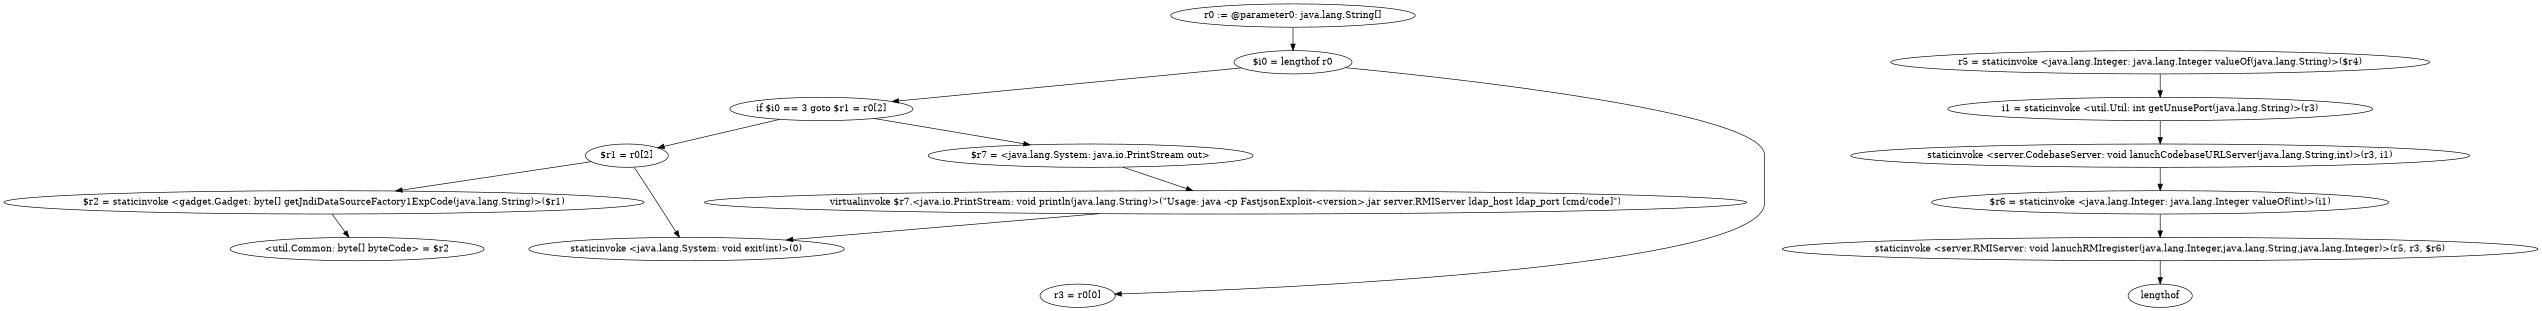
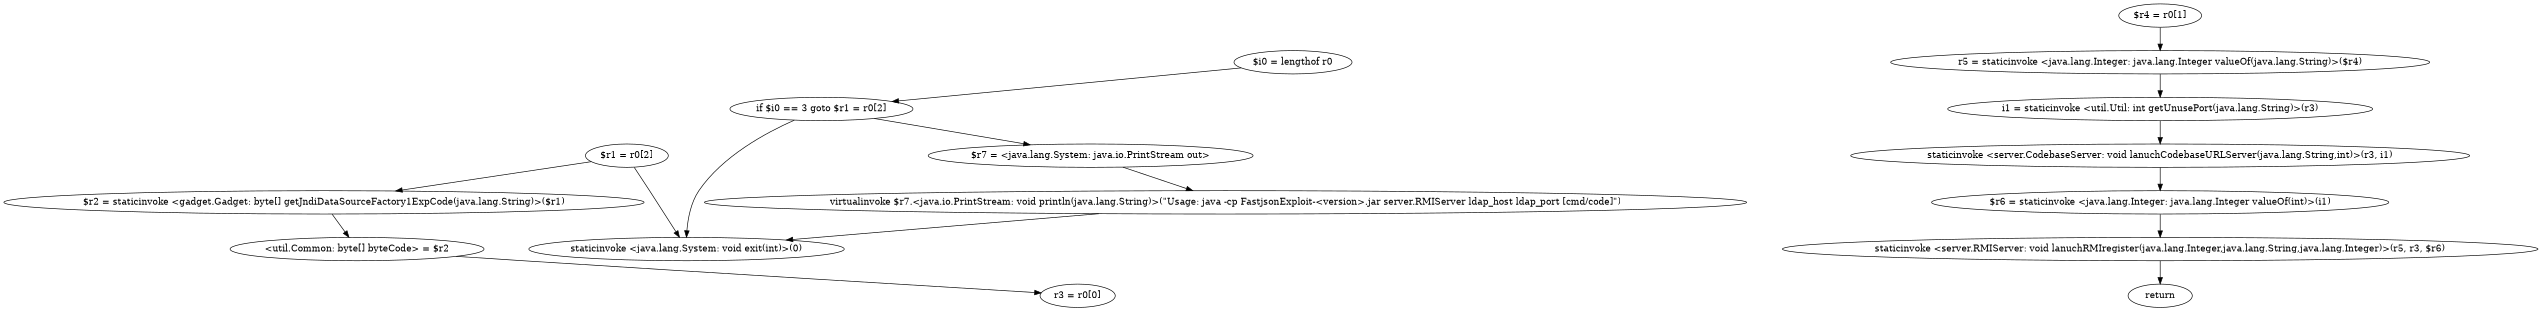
(1293, 16) -> none
none -> (2160, 16)
(722, 133) -> (725, 162)
(1689, 243) -> (745, 275)
(2160, 296) -> (2160, 296)
